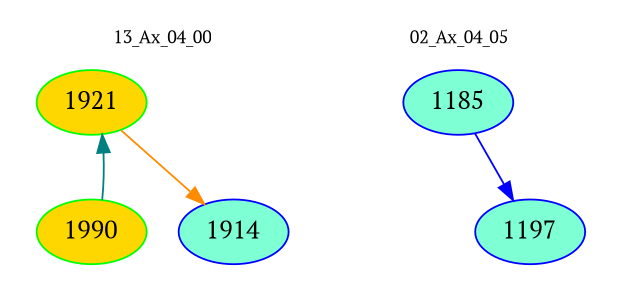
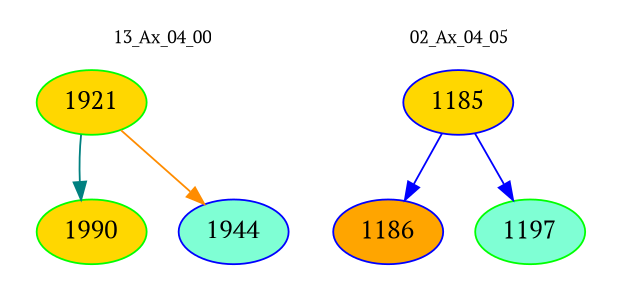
(458, 102) -> (458, 102)
(104, 176) -> (80, 158)
(234, 232) -> (234, 232)
none -> (388, 232)
(530, 232) -> (530, 232)
